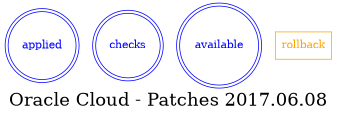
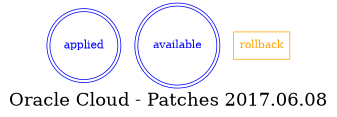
(128, 46) -> none
